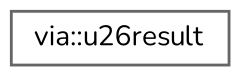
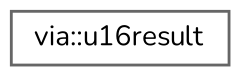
(120, 38) -> (120, 38)
